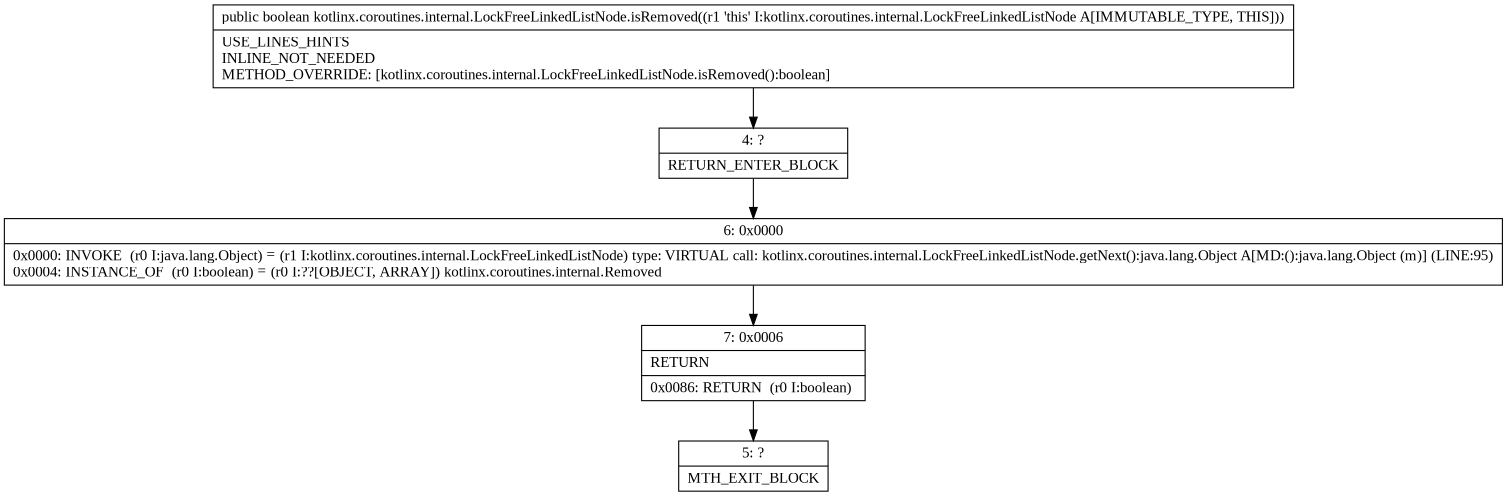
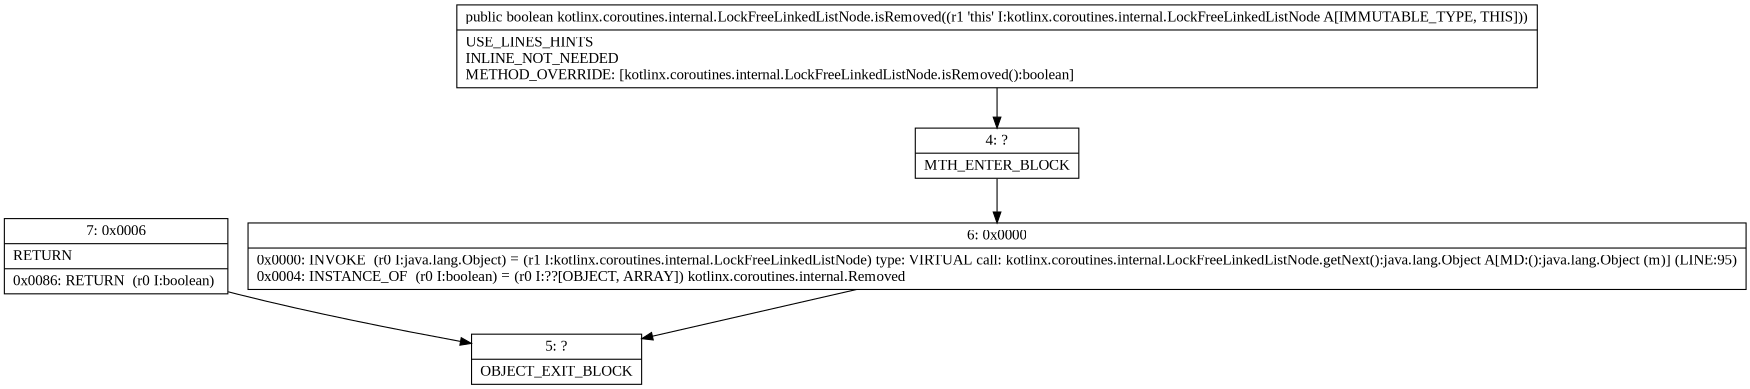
(753, 165) -> (997, 165)
(753, 300) -> (755, 313)
(753, 478) -> (557, 371)
